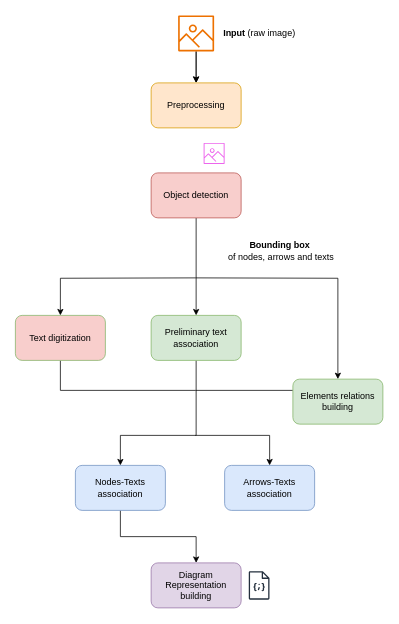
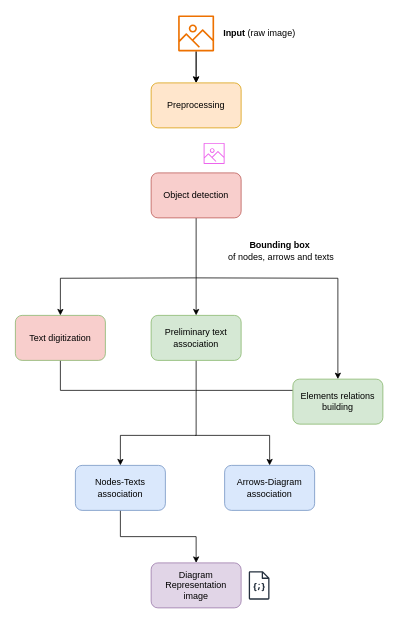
(270, 488) -> (270, 488)
(196, 585) -> (196, 585)
